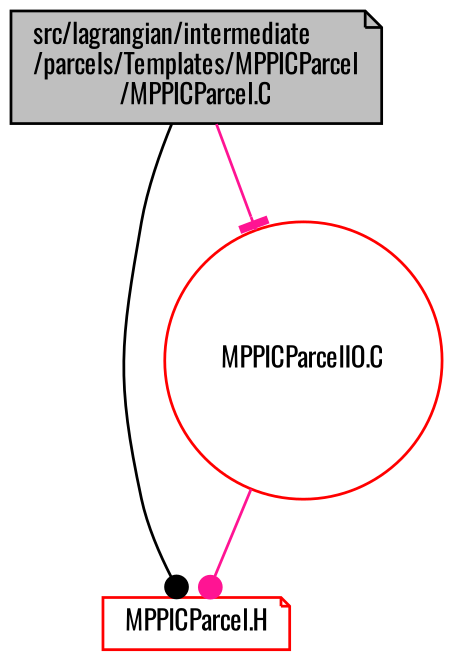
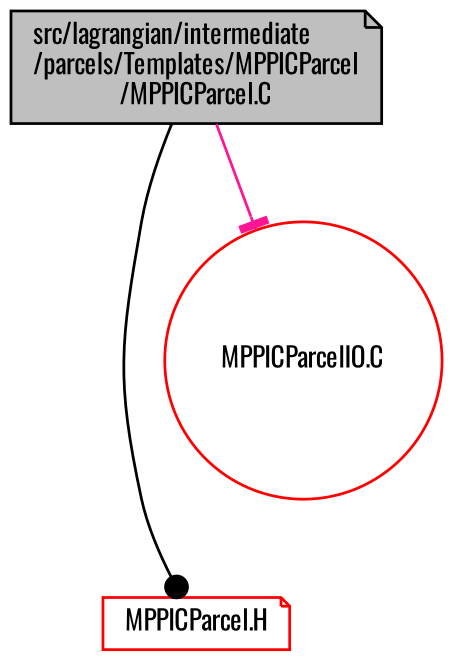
(233, 533) -> none
